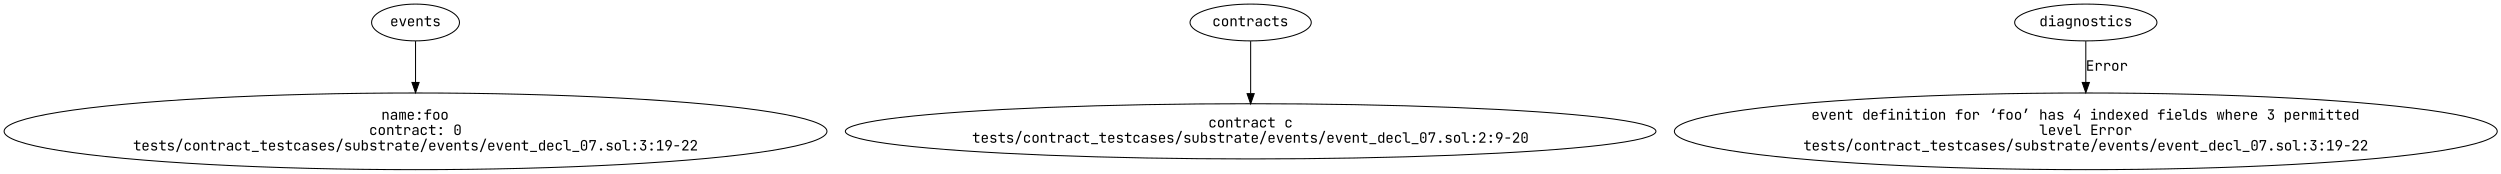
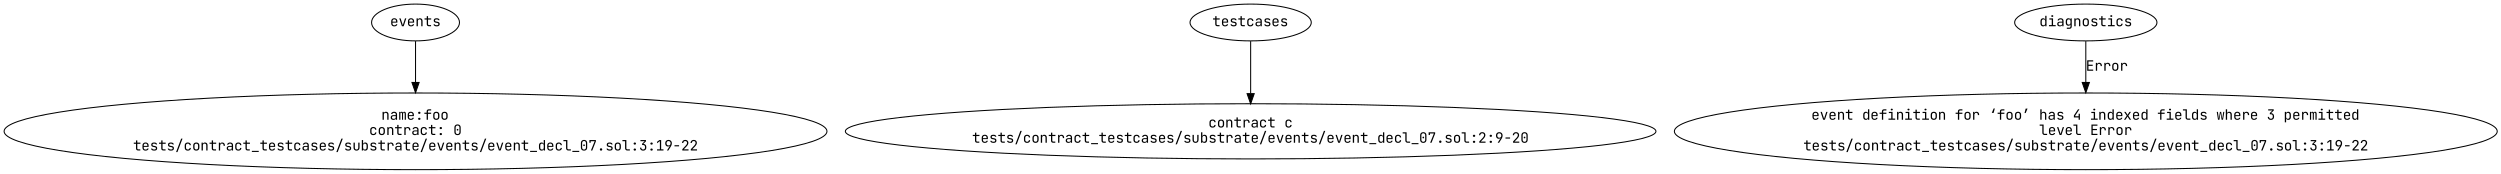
(1251, 22) -> (1251, 22)
